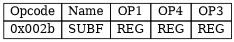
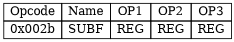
(171, 12) -> (171, 12)
